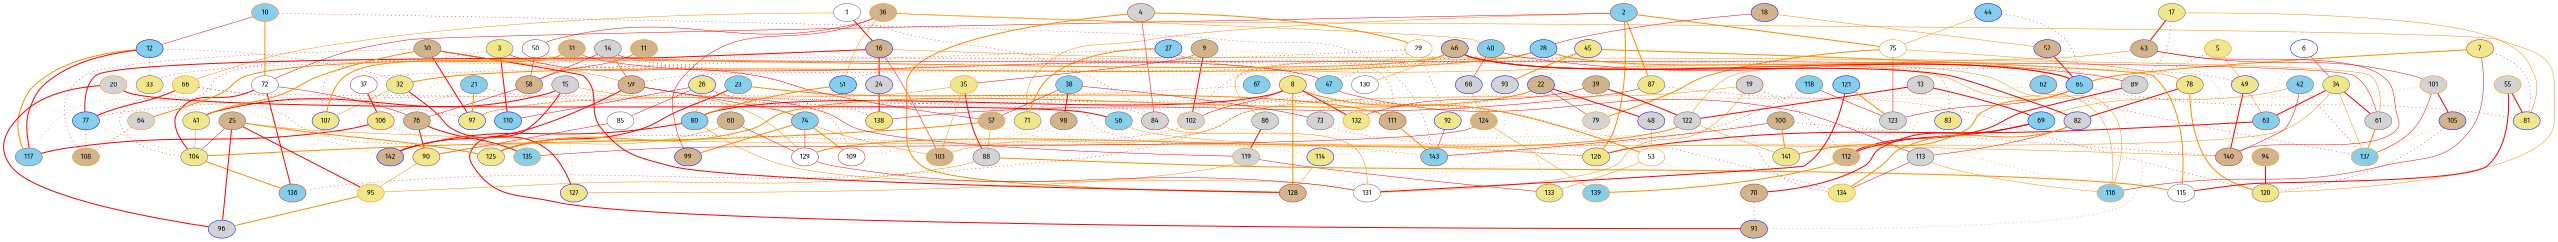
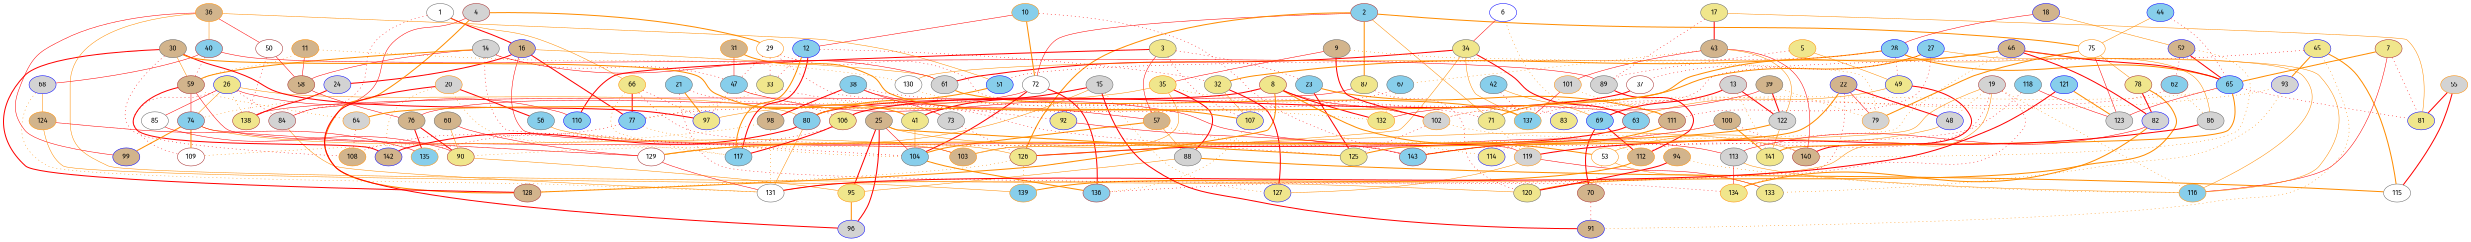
(2452, 121) -> none
(2274, 135) -> none
(194, 157) -> (915, 157)
(1307, 175) -> none
